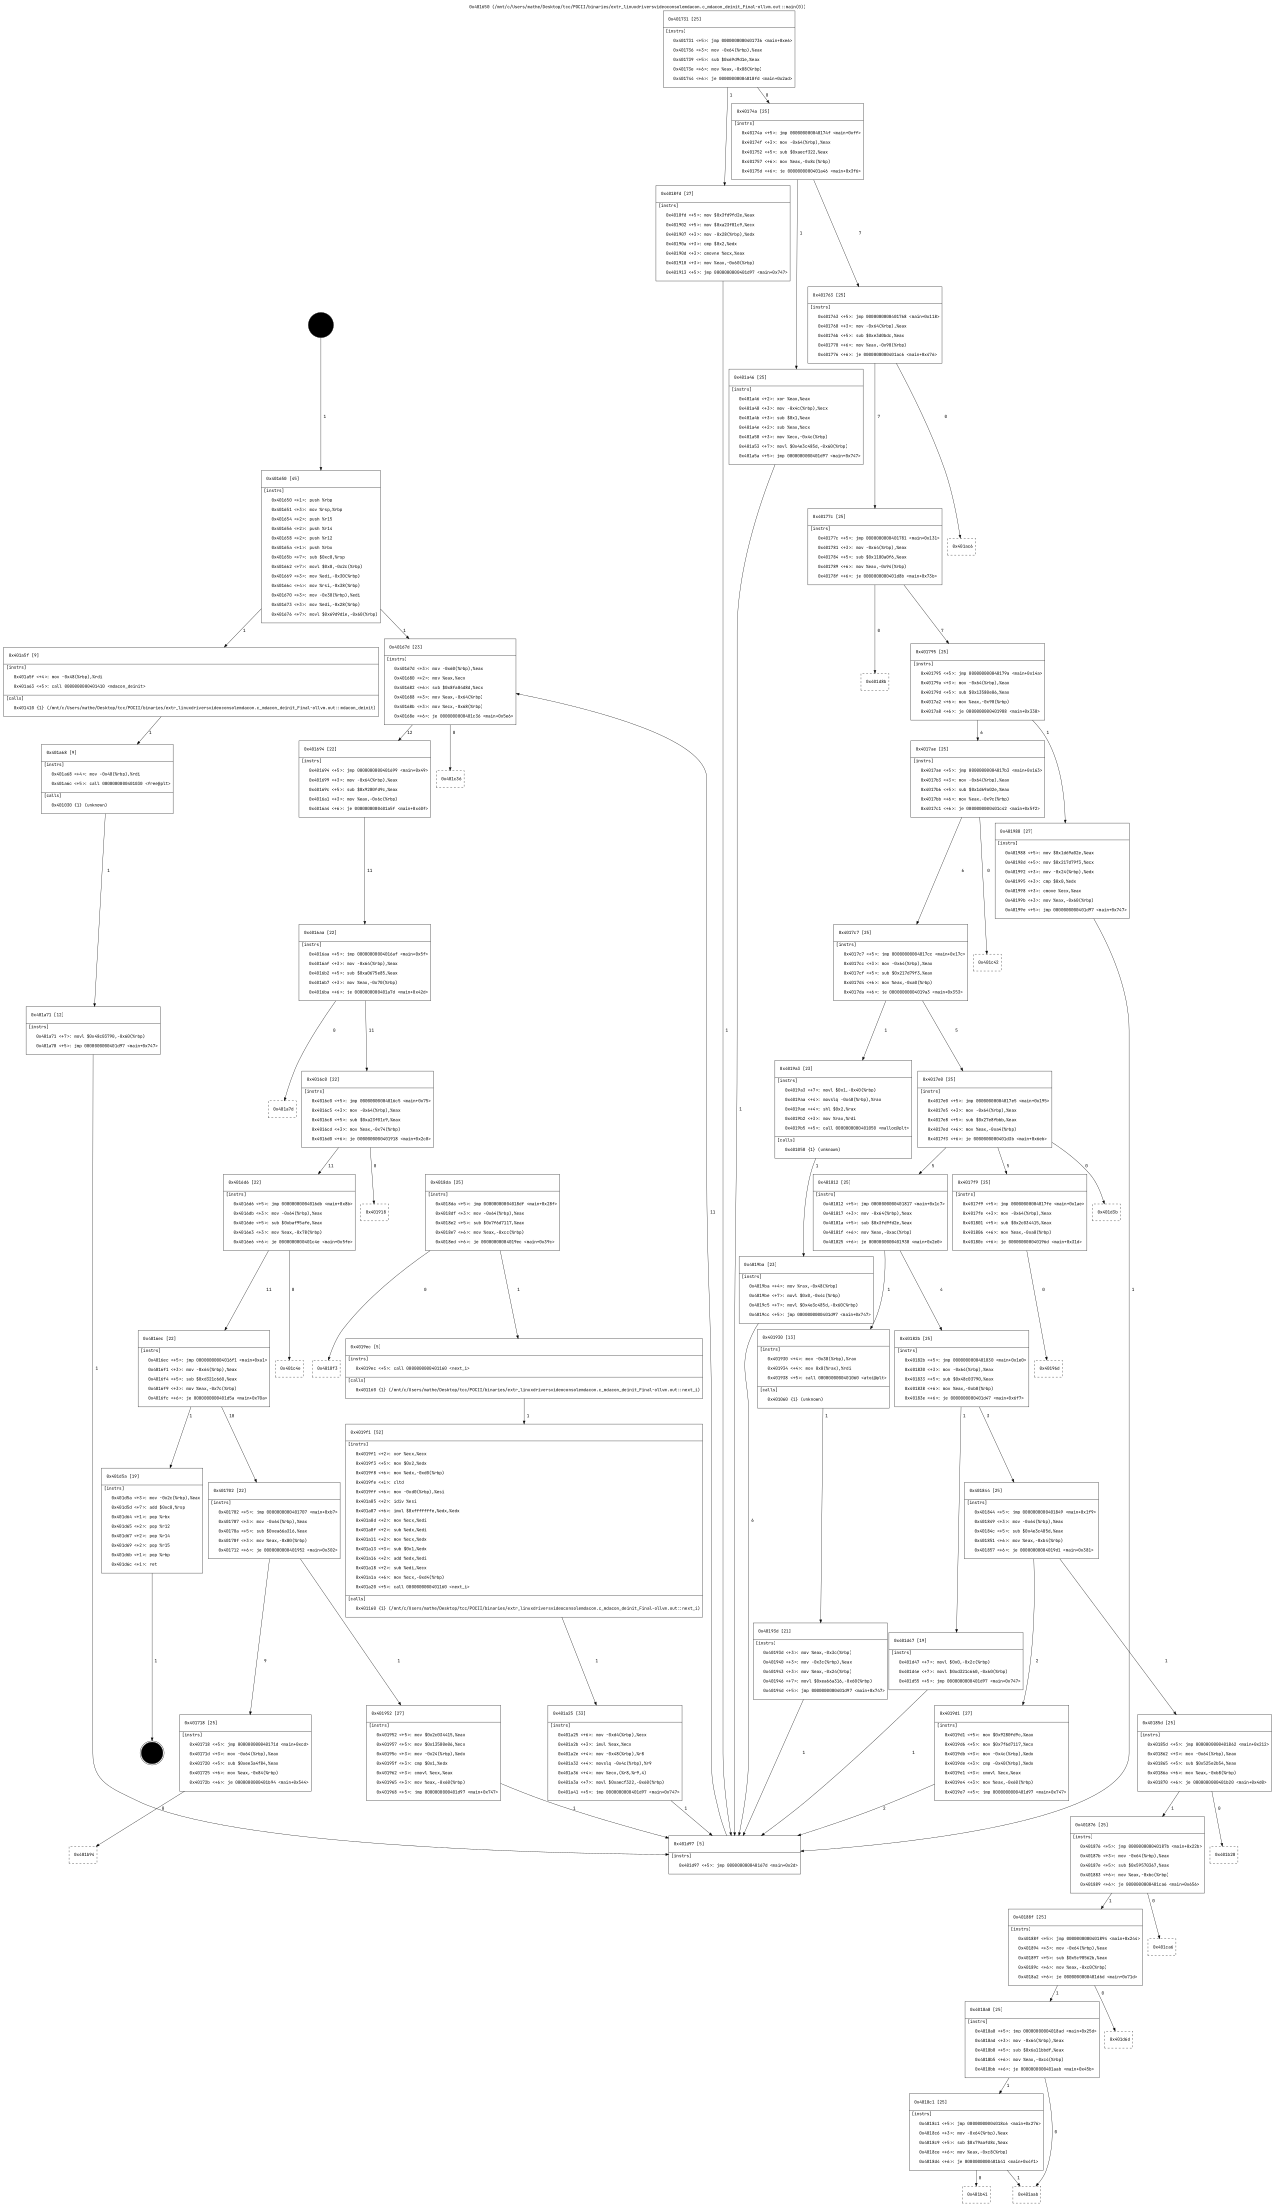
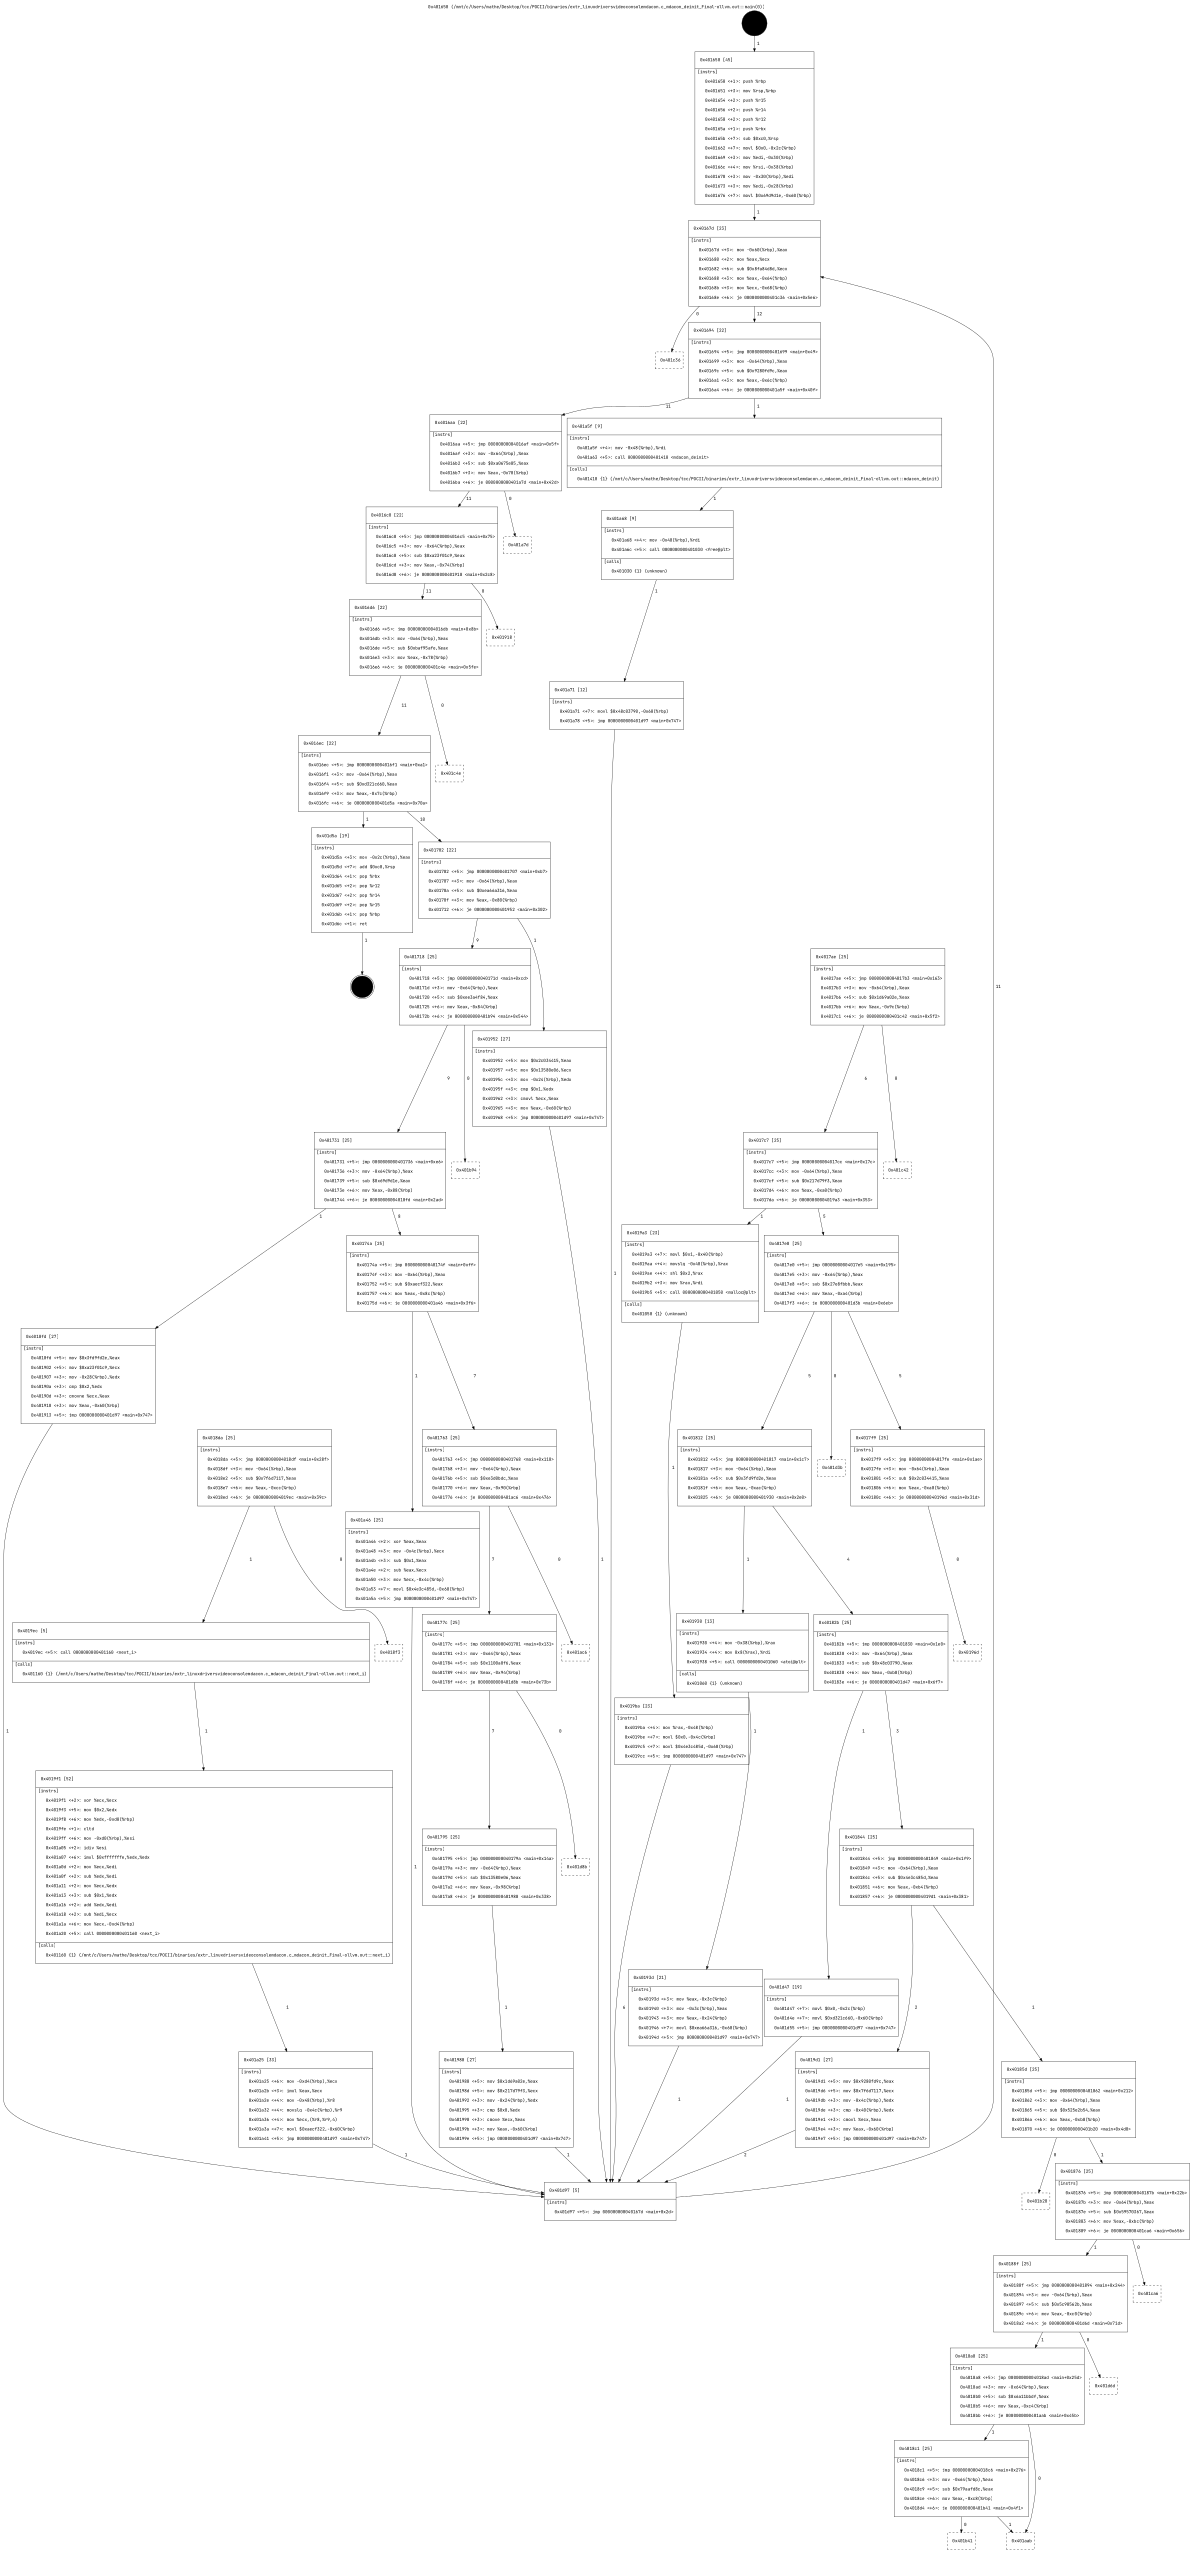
(244, 627) -> (754, 407)
(978, 729) -> none
none -> (423, 1077)
